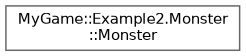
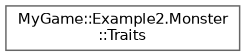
(123, 28) -> (123, 28)
